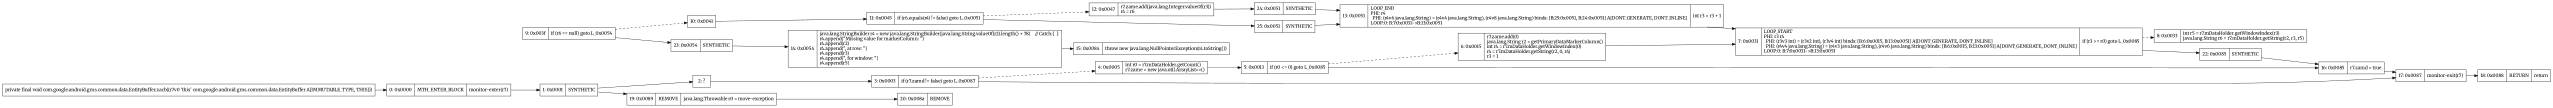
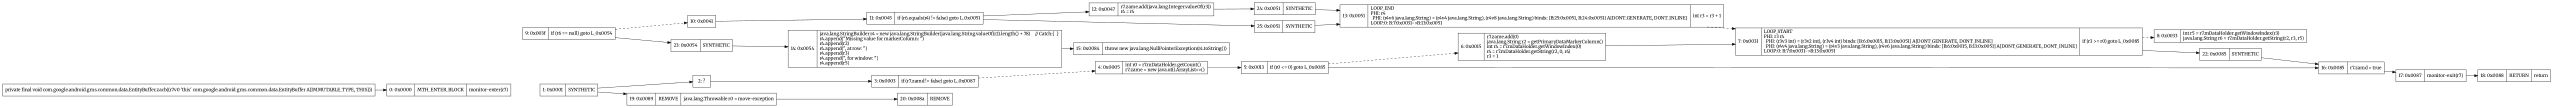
(1128, 12) -> (1128, 12)
(1034, 14) -> (1034, 14)
(1720, 28) -> (1720, 28)
(1685, 83) -> none
(524, 90) -> none
